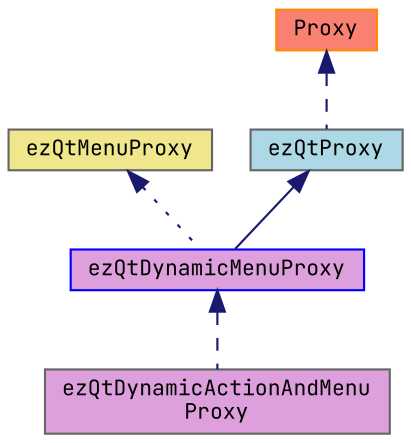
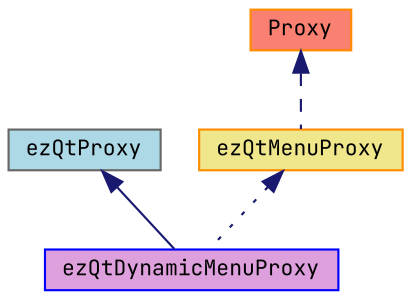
(327, 101) -> (301, 101)
(110, 150) -> (301, 150)
(217, 402) -> none
